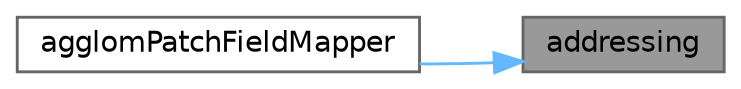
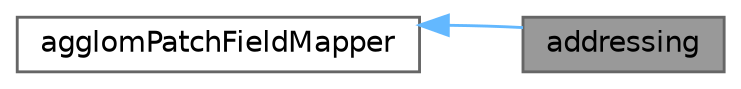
(457, 64) -> (486, 26)
